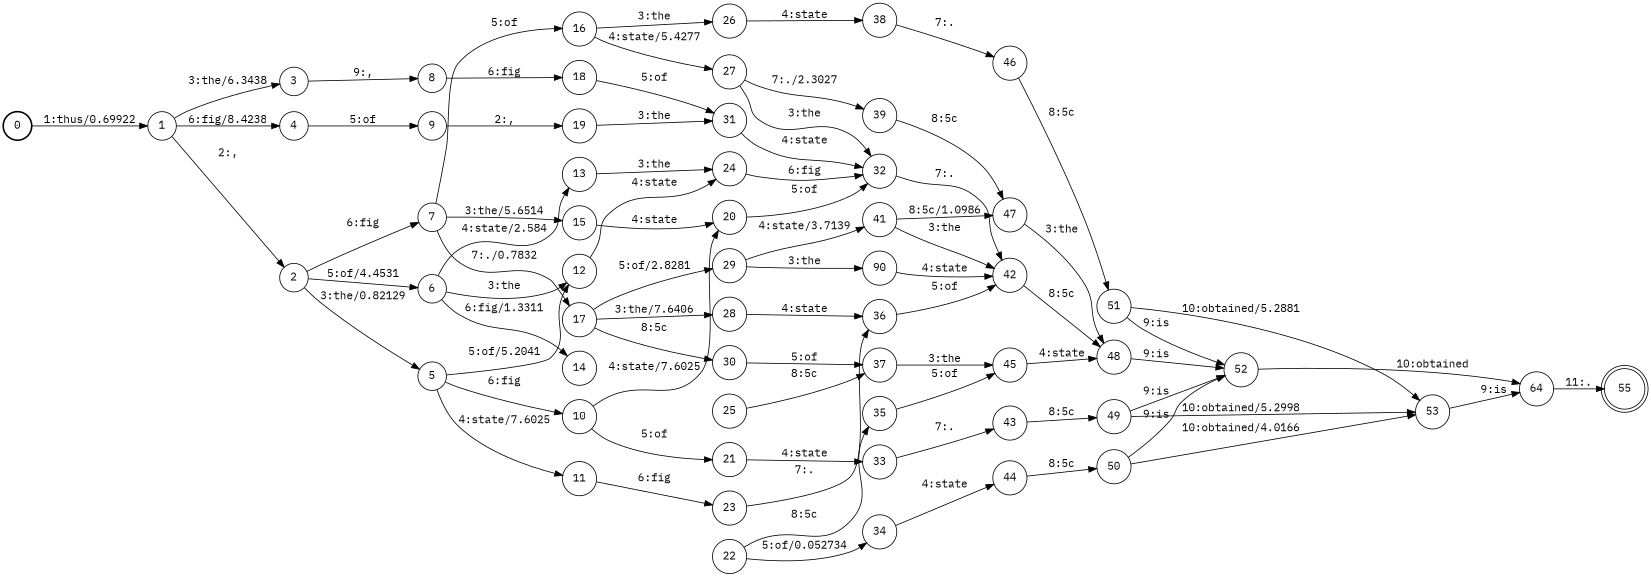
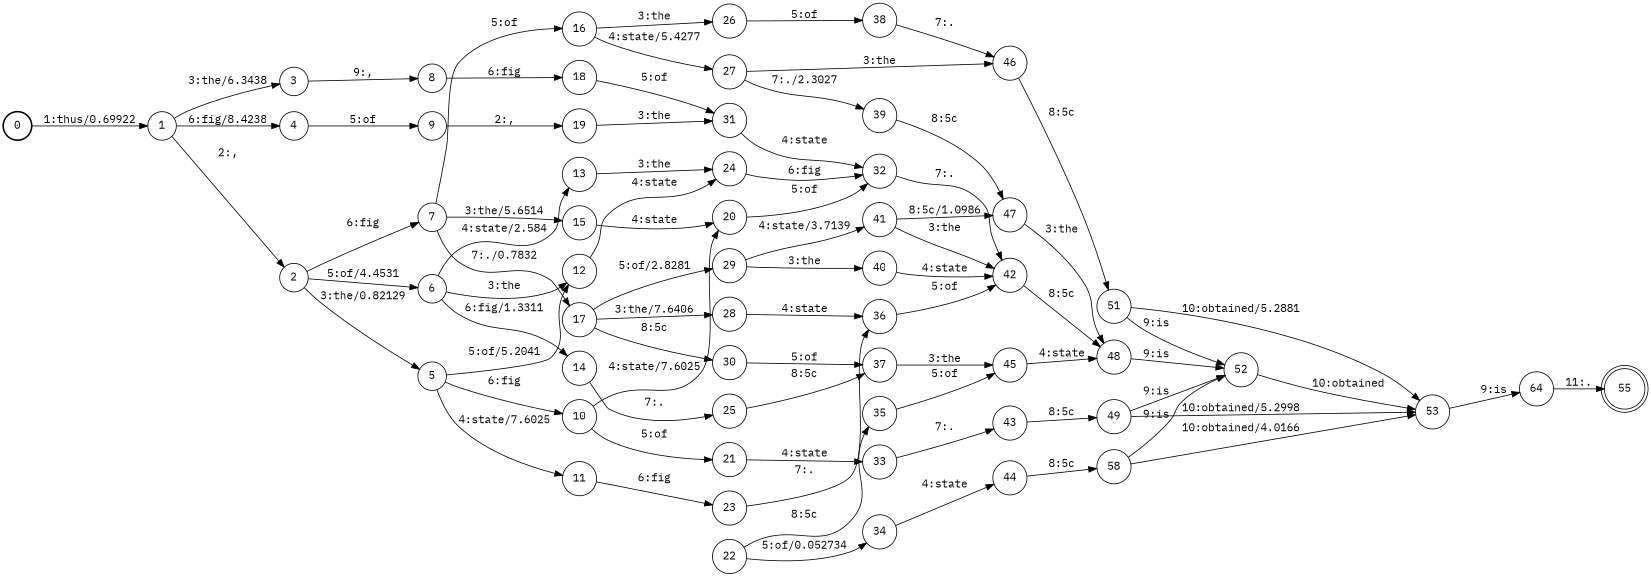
(805, 15) -> (805, 15)
(796, 129) -> (866, 68)
(880, 268) -> (880, 268)
(1392, 370) -> (1332, 394)
none -> (640, 419)
(1114, 467) -> (1114, 467)
